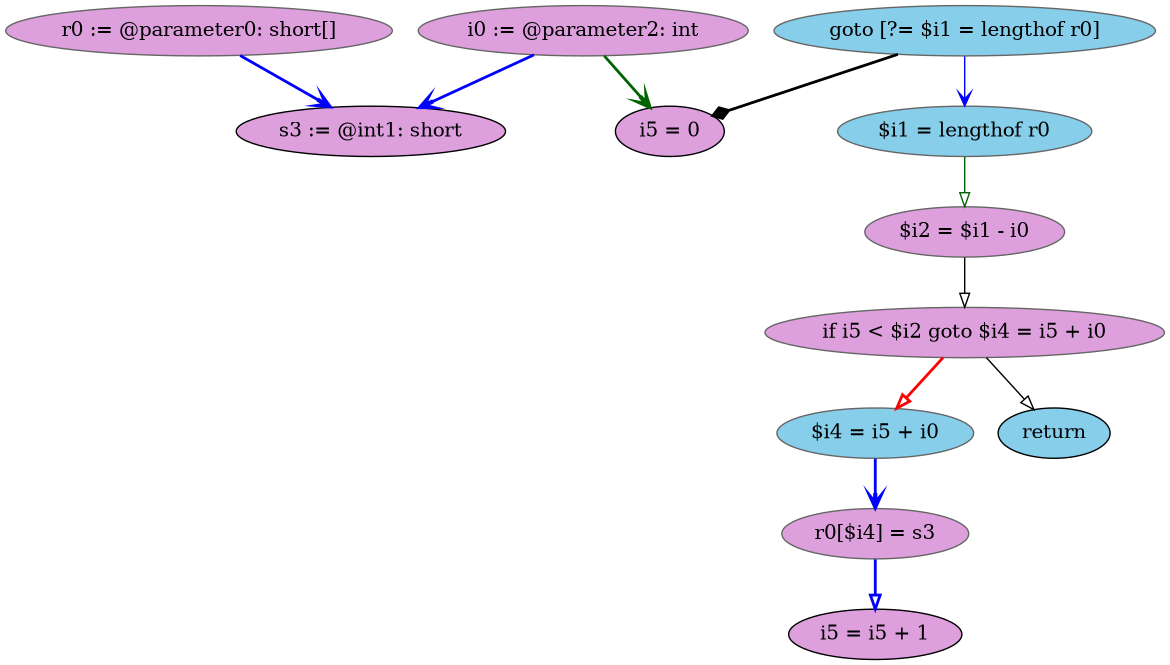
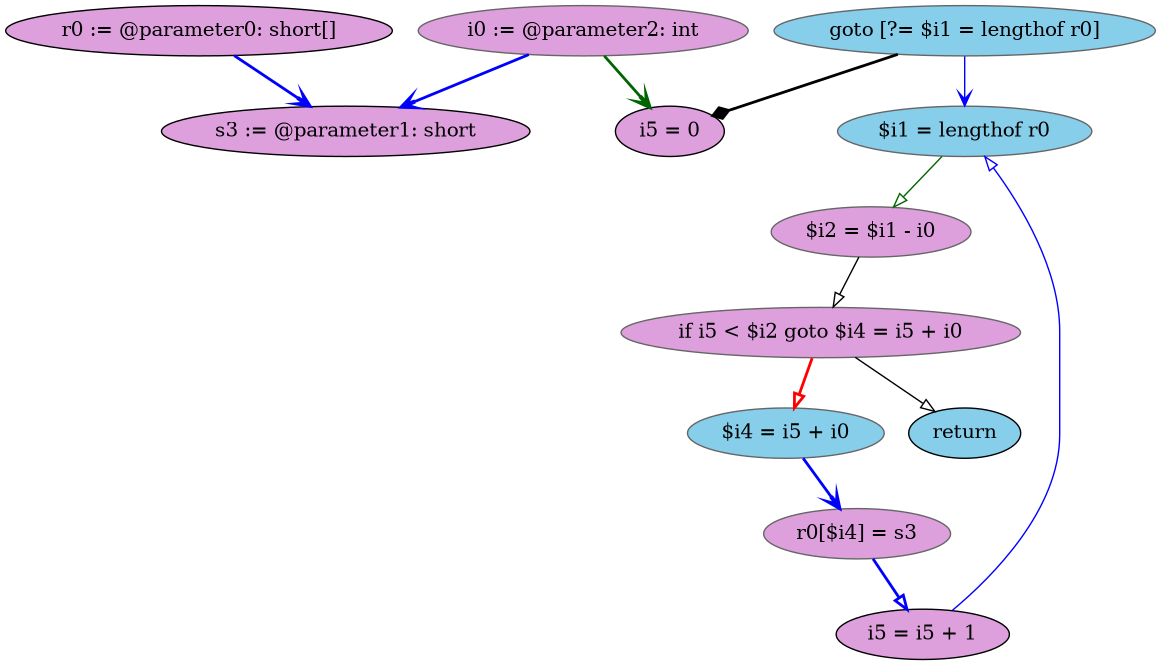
(199, 31) -> (199, 31)
(371, 131) -> (346, 131)
none -> (1060, 399)
